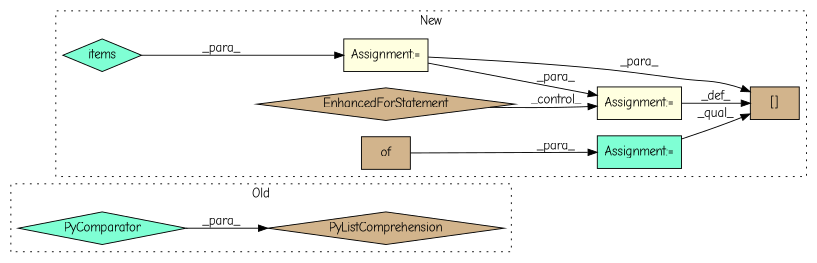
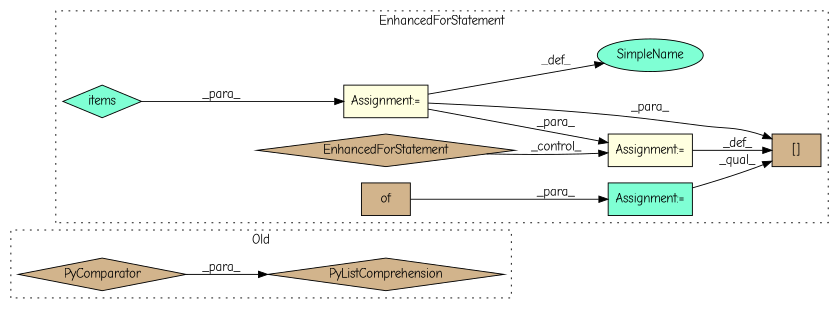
(431, 21) -> (442, 21)
none -> (650, 55)
(102, 228) -> (102, 274)
